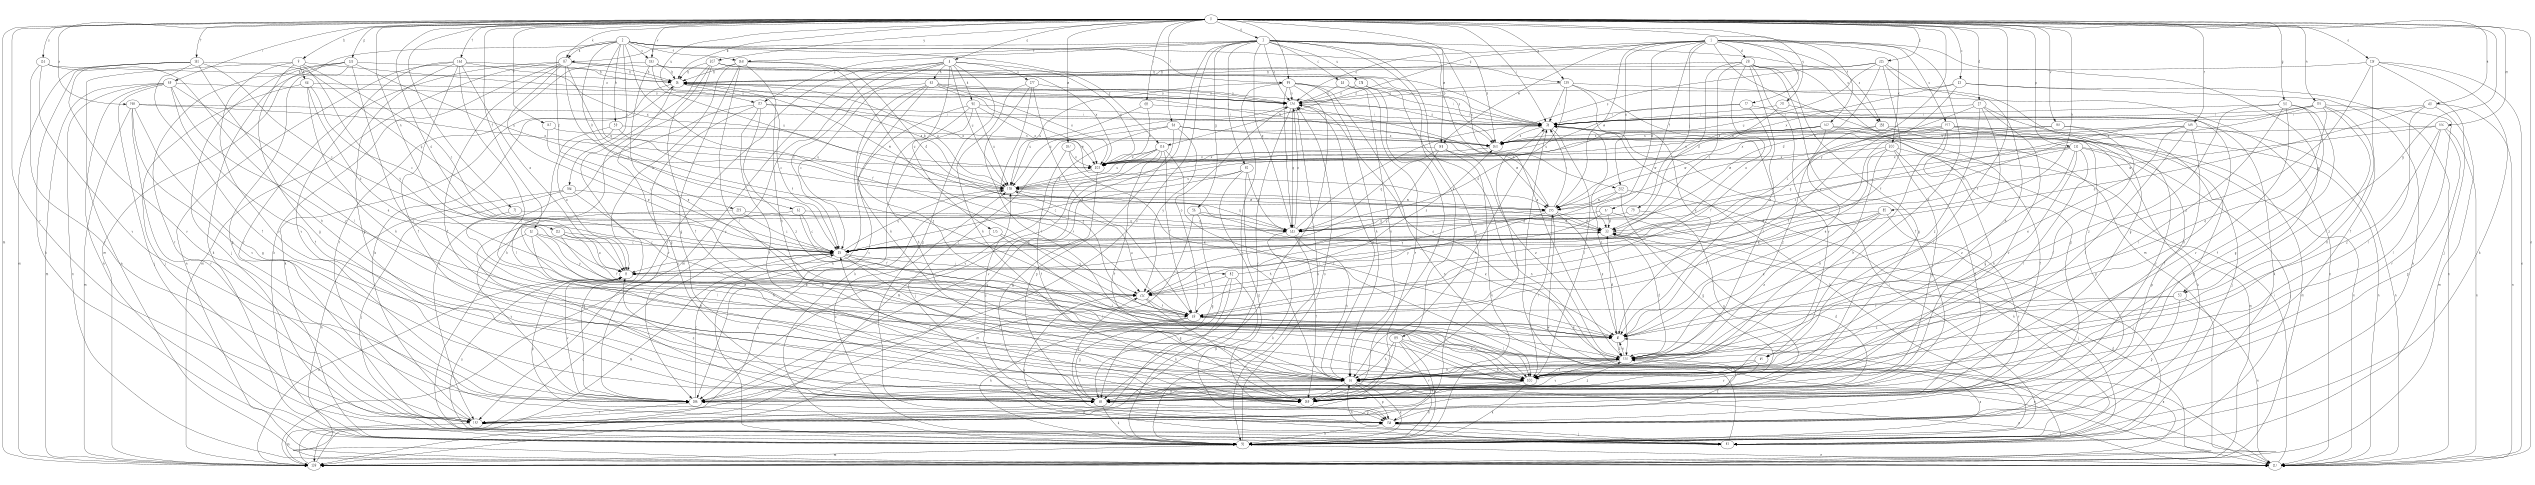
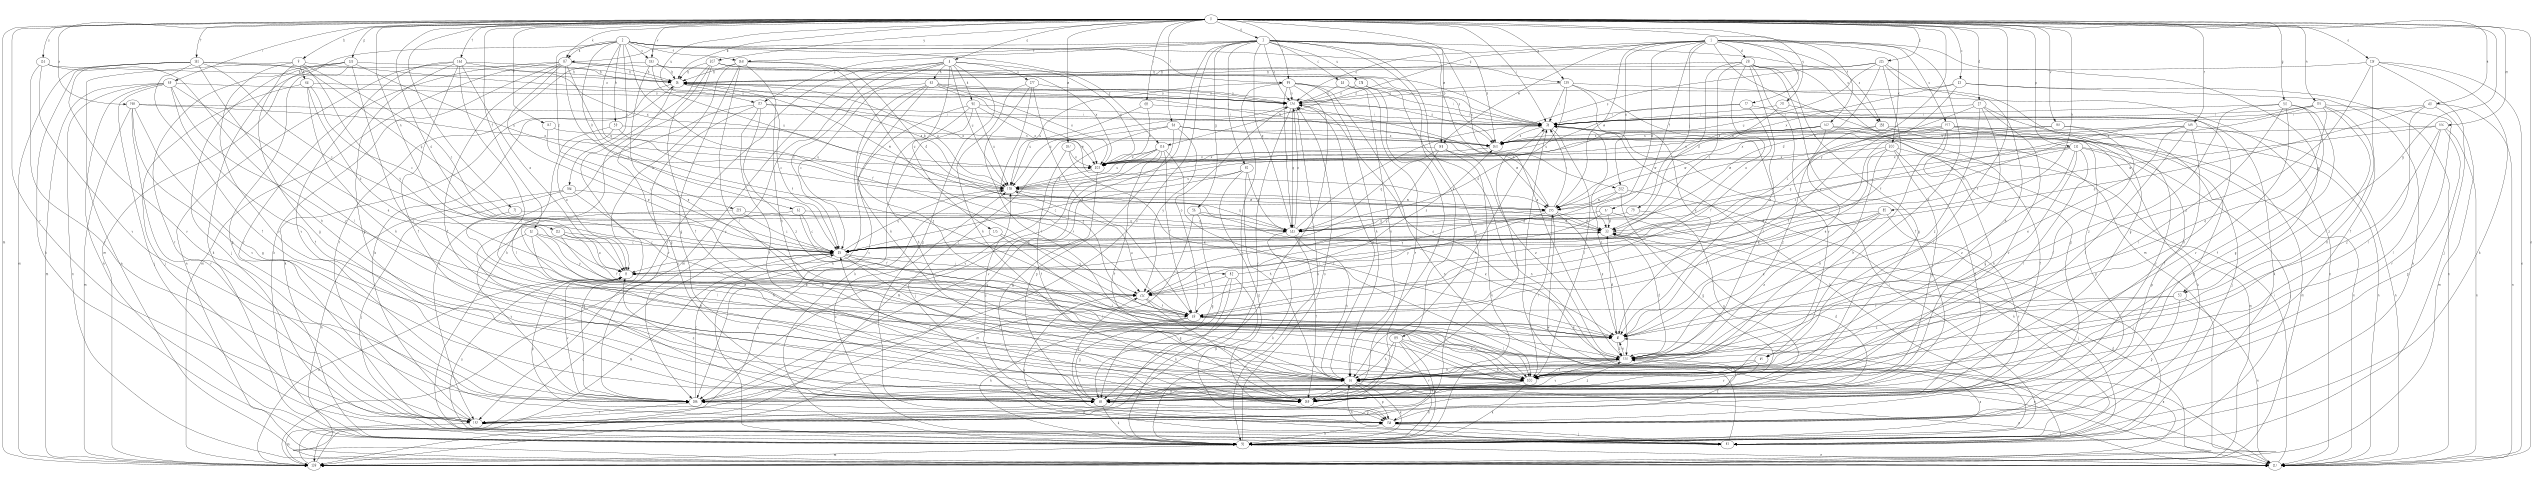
none -> (436, 68)
